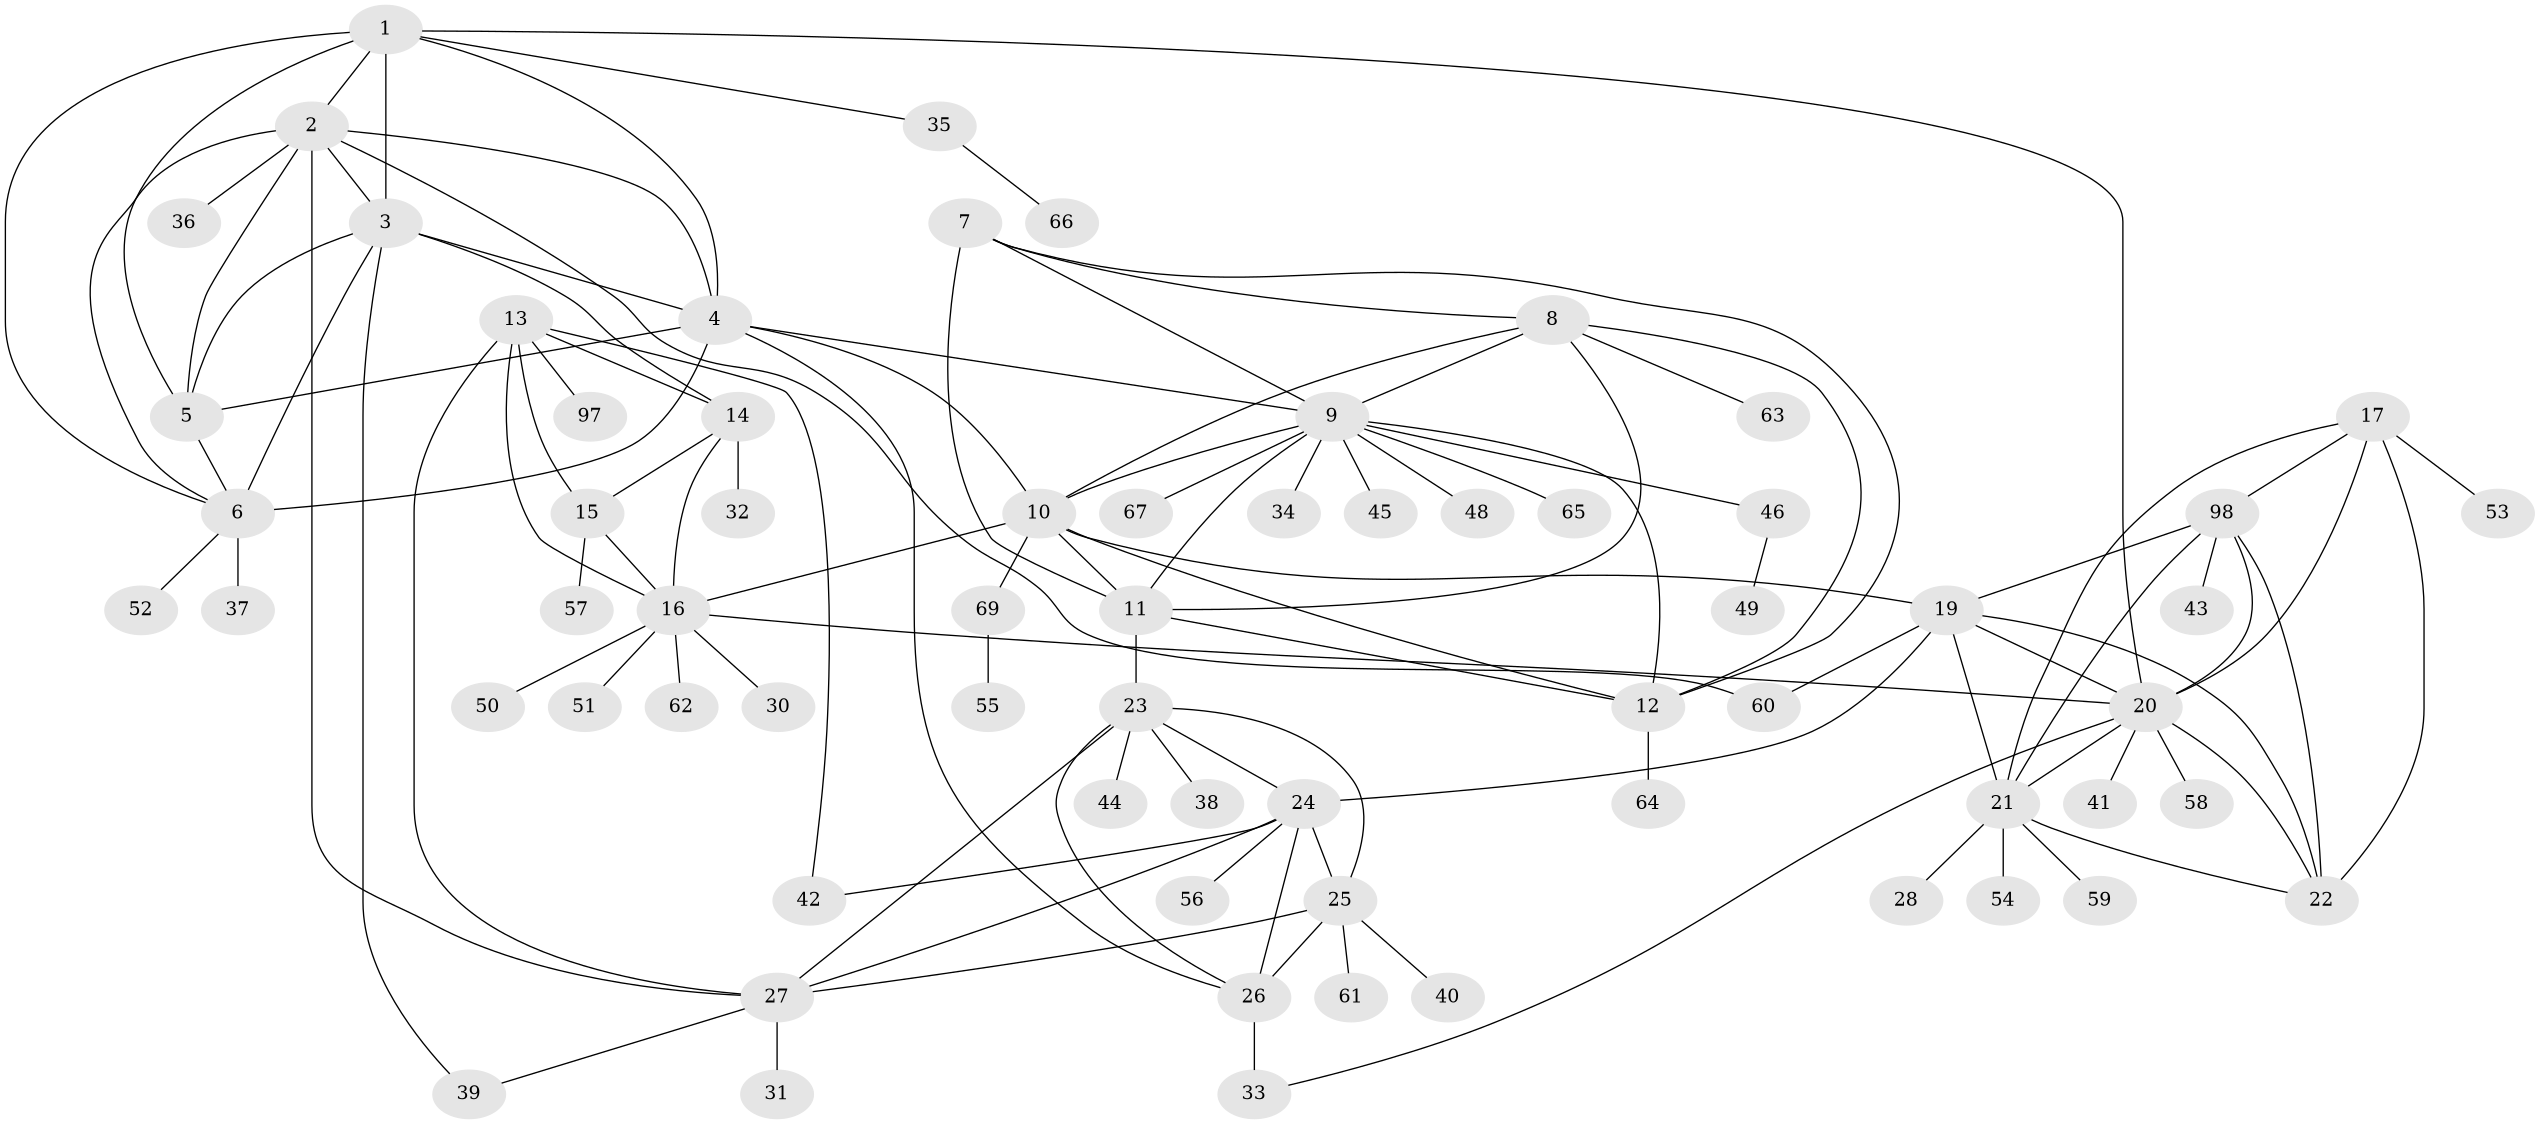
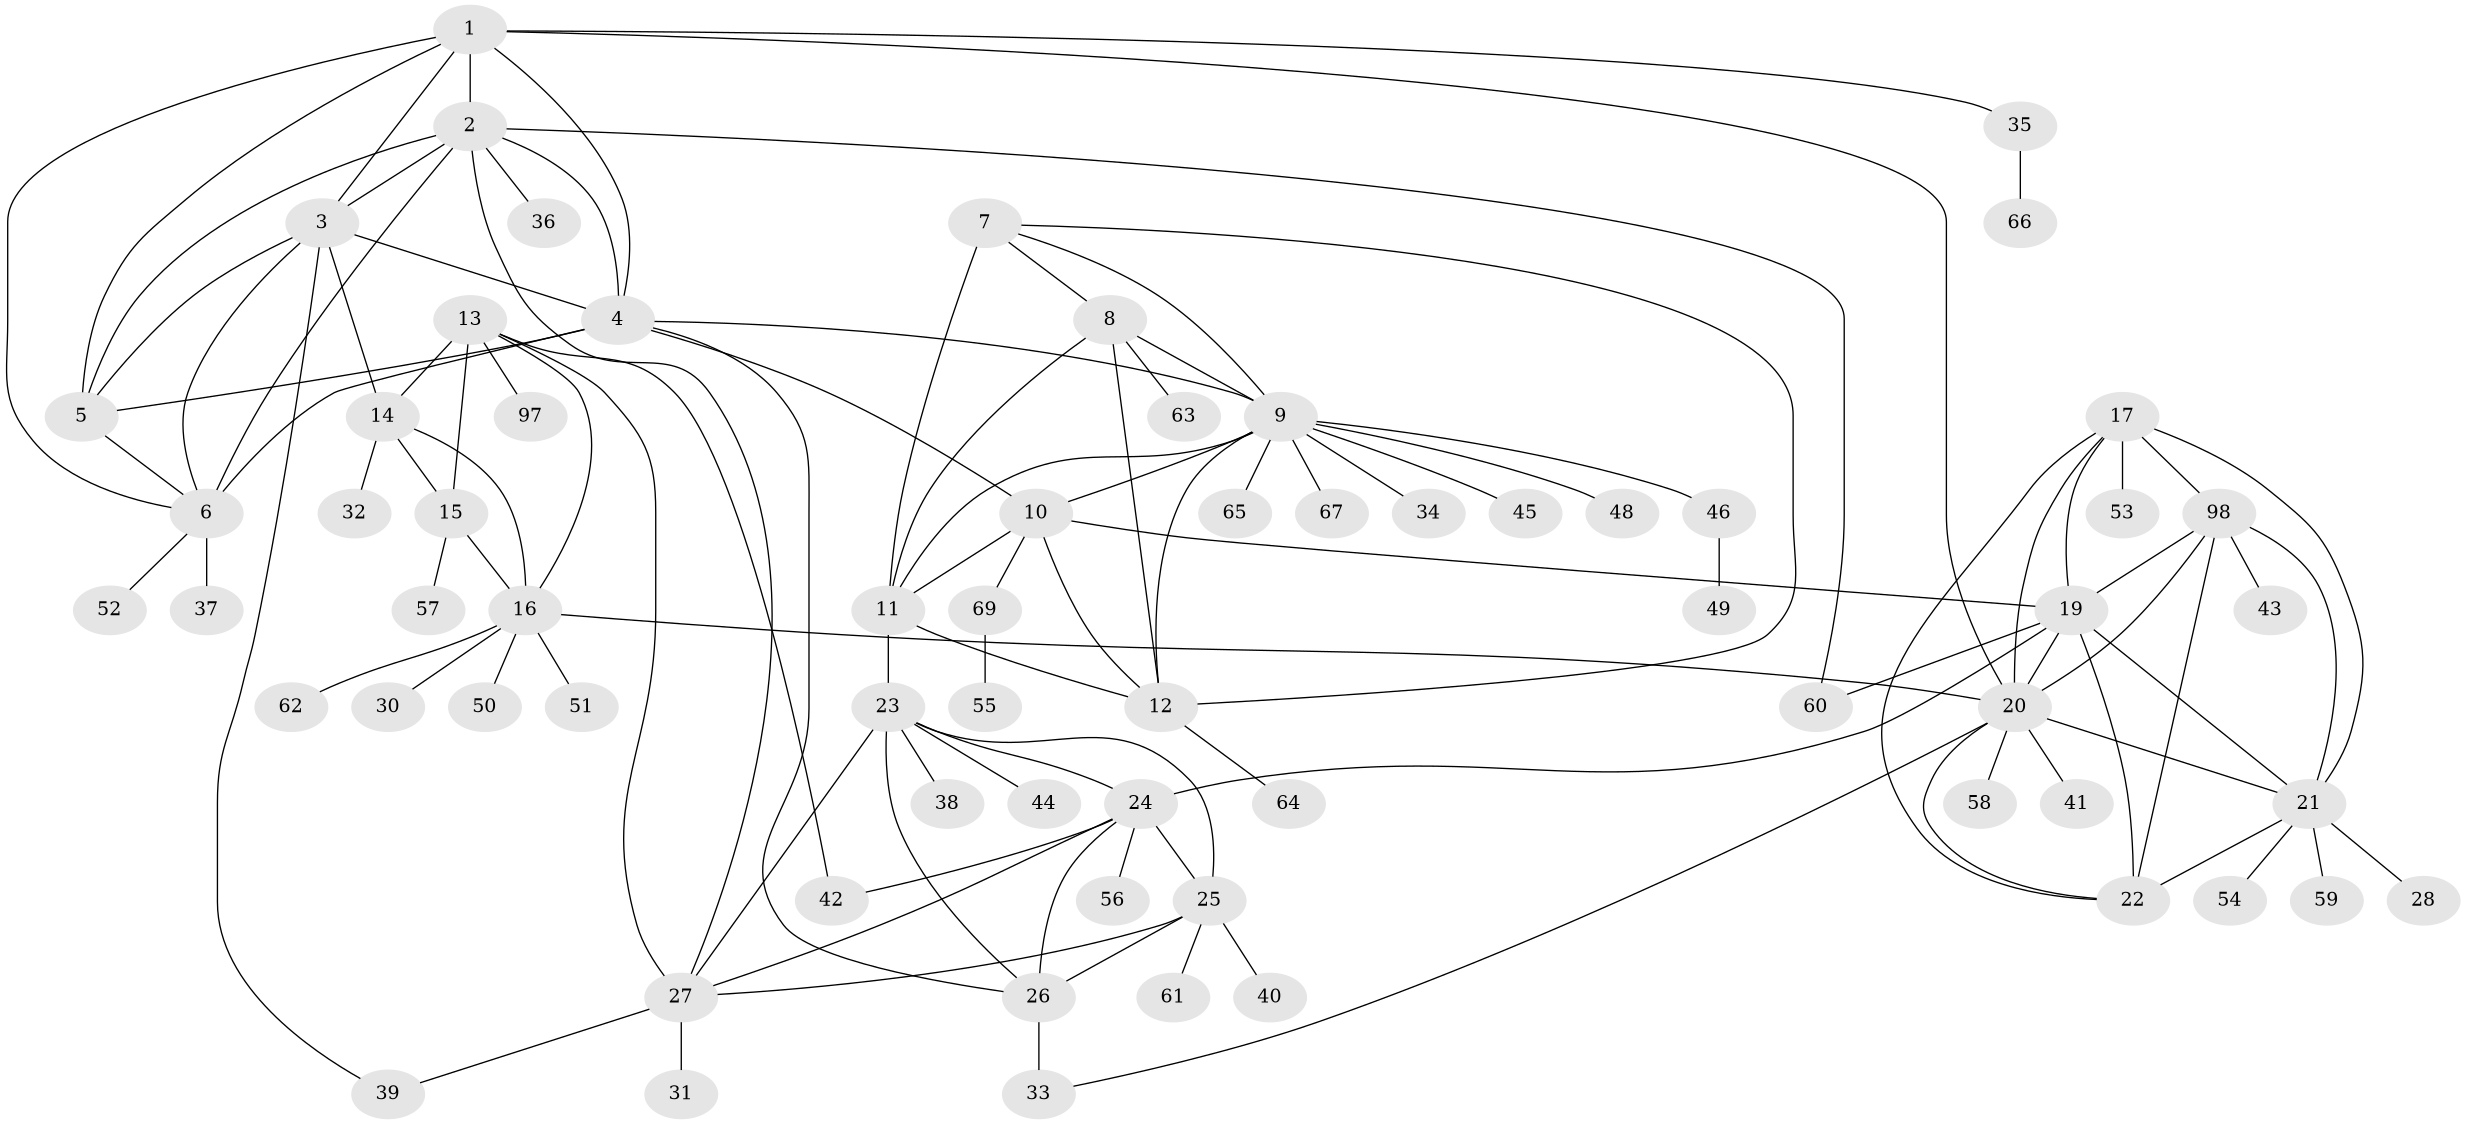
(1273, 397) -> none
none -> (2070, 508)
(856, 562) -> none
